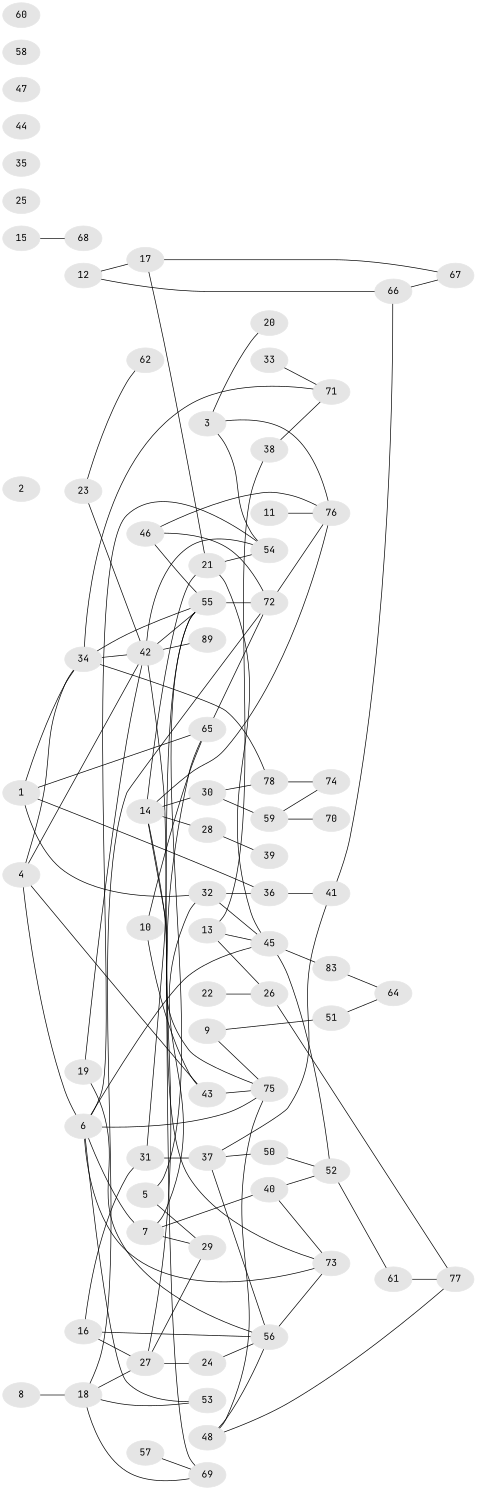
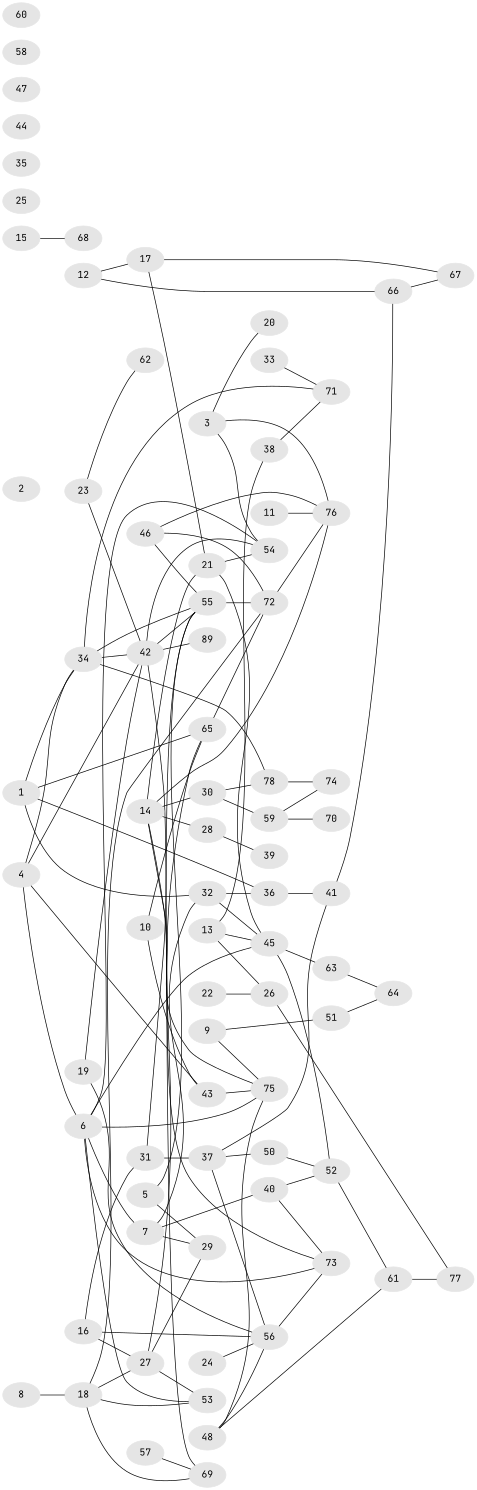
(331, 969) -> (331, 969)
(180, 1363) -> (173, 1380)
(340, 1370) -> (300, 1359)
